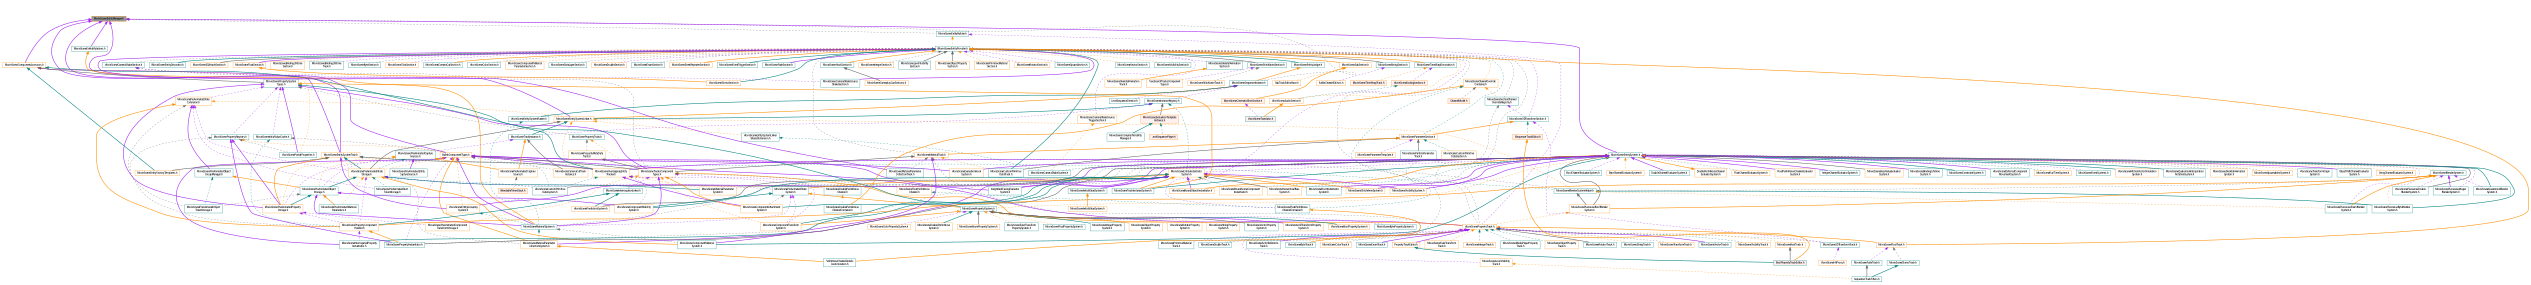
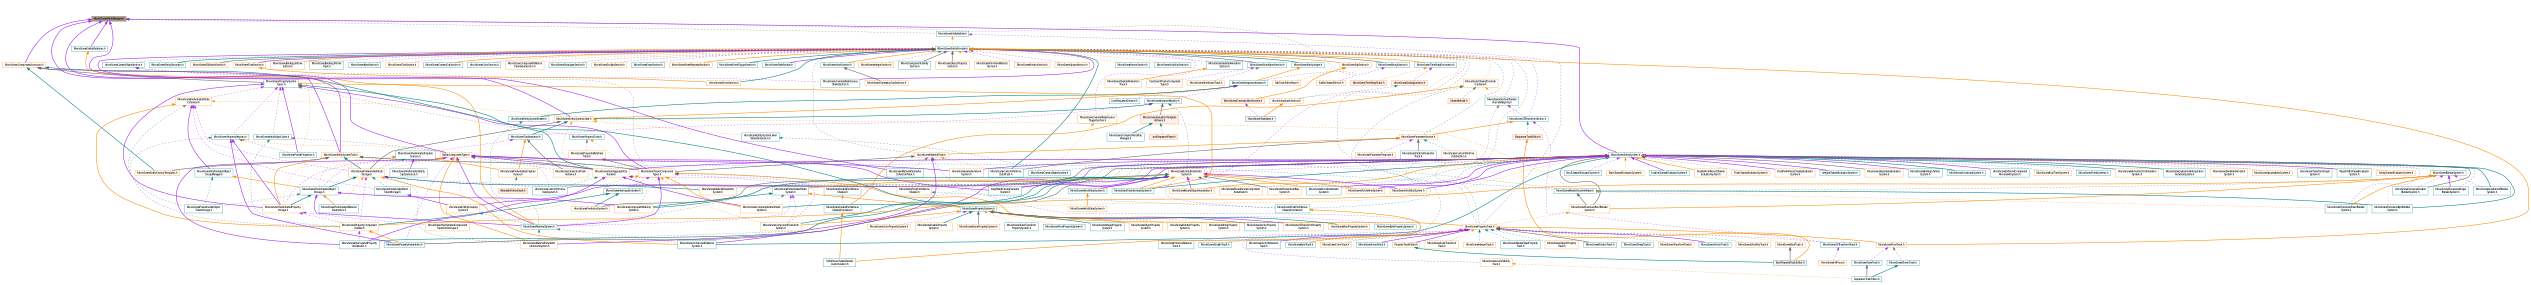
(618, 50) -> (618, 50)
(1072, 65) -> (1072, 65)
(1665, 163) -> (1666, 164)
(945, 188) -> none
(384, 199) -> (429, 200)
none -> (510, 205)
(934, 227) -> (934, 227)
(692, 254) -> (841, 237)
